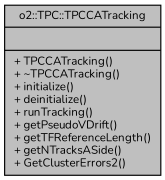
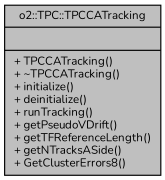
(70, 163) -> (70, 163)
